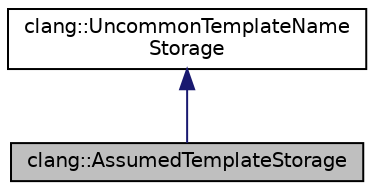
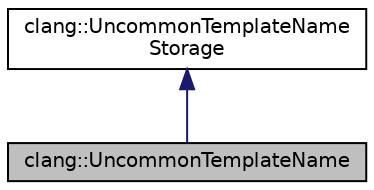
(187, 162) -> (187, 162)
